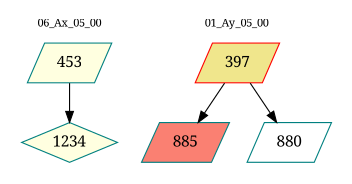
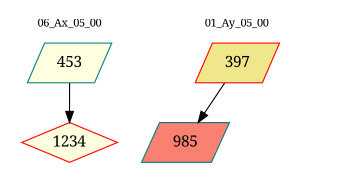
(70, 142) -> (70, 142)
(186, 142) -> (186, 142)
(289, 142) -> none
